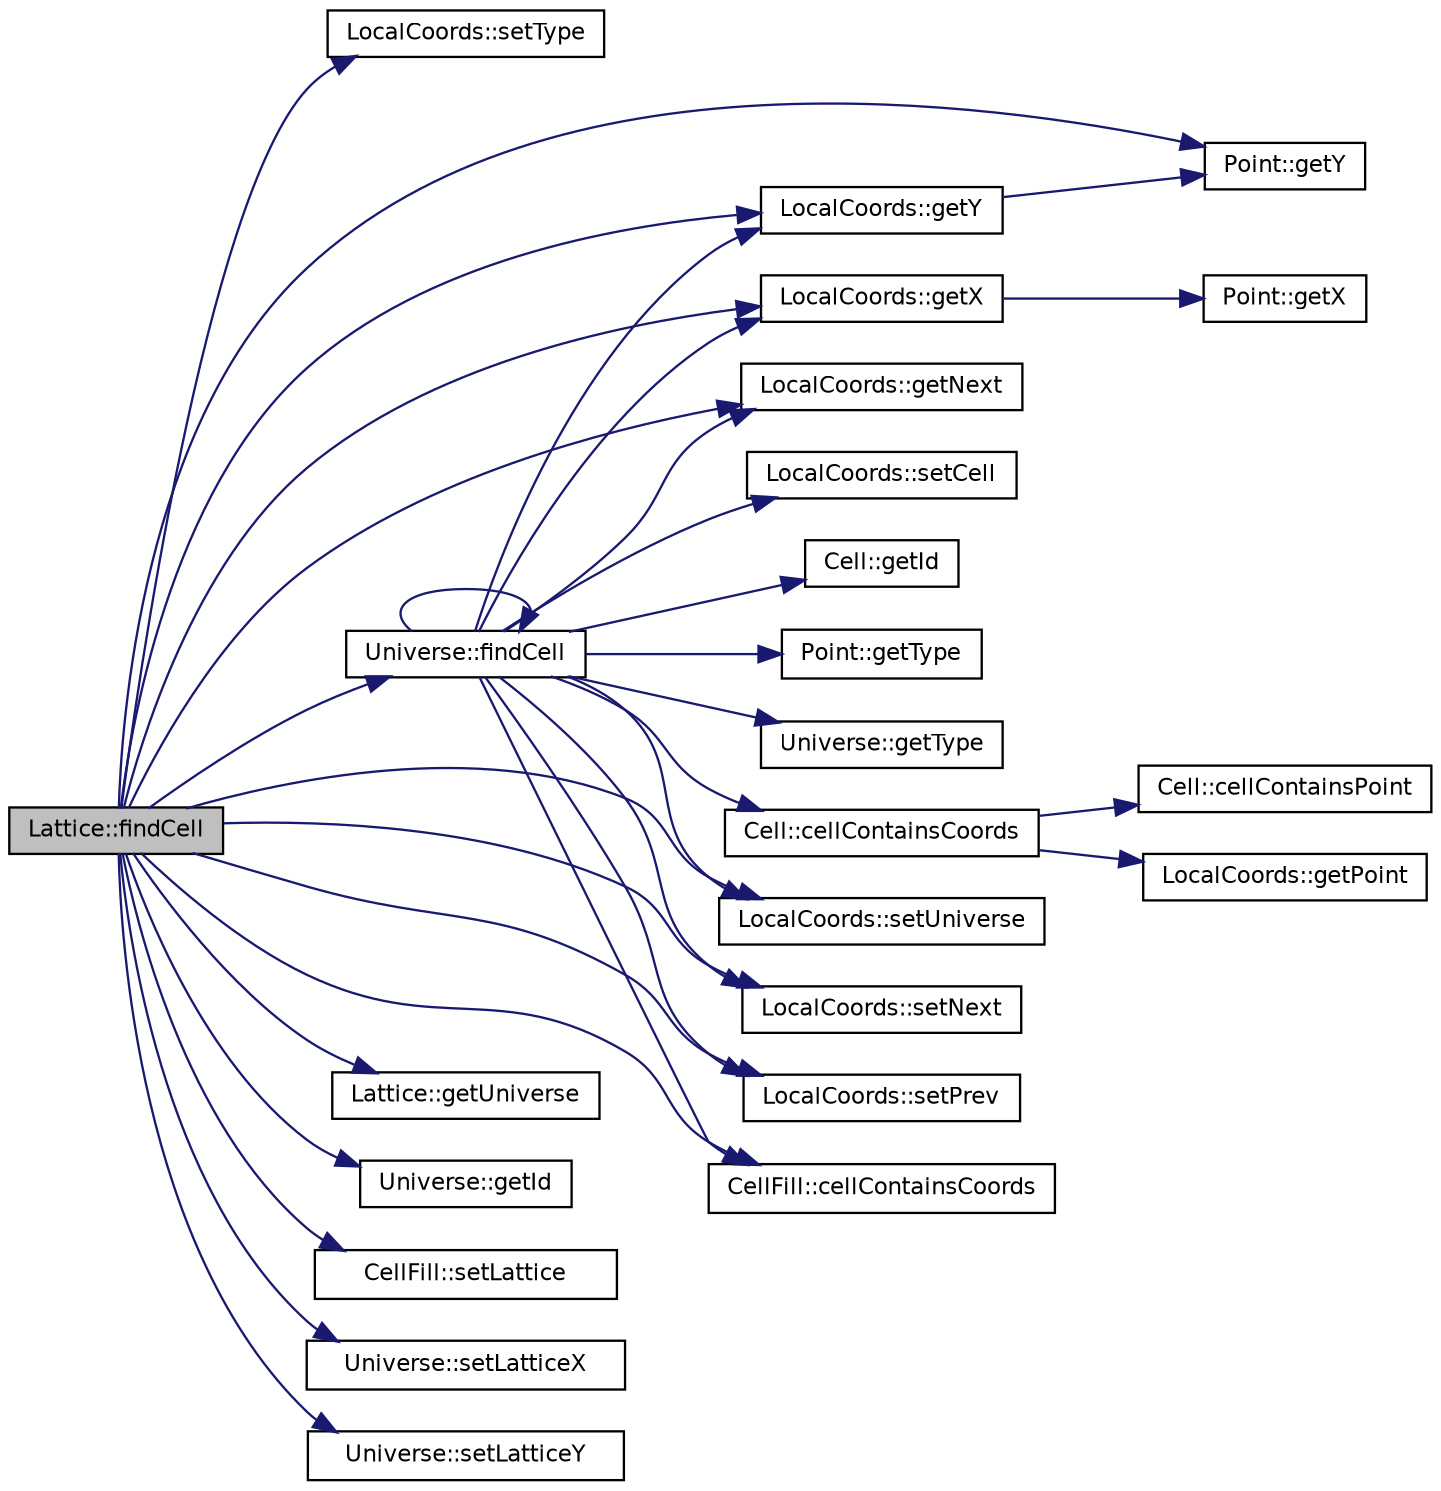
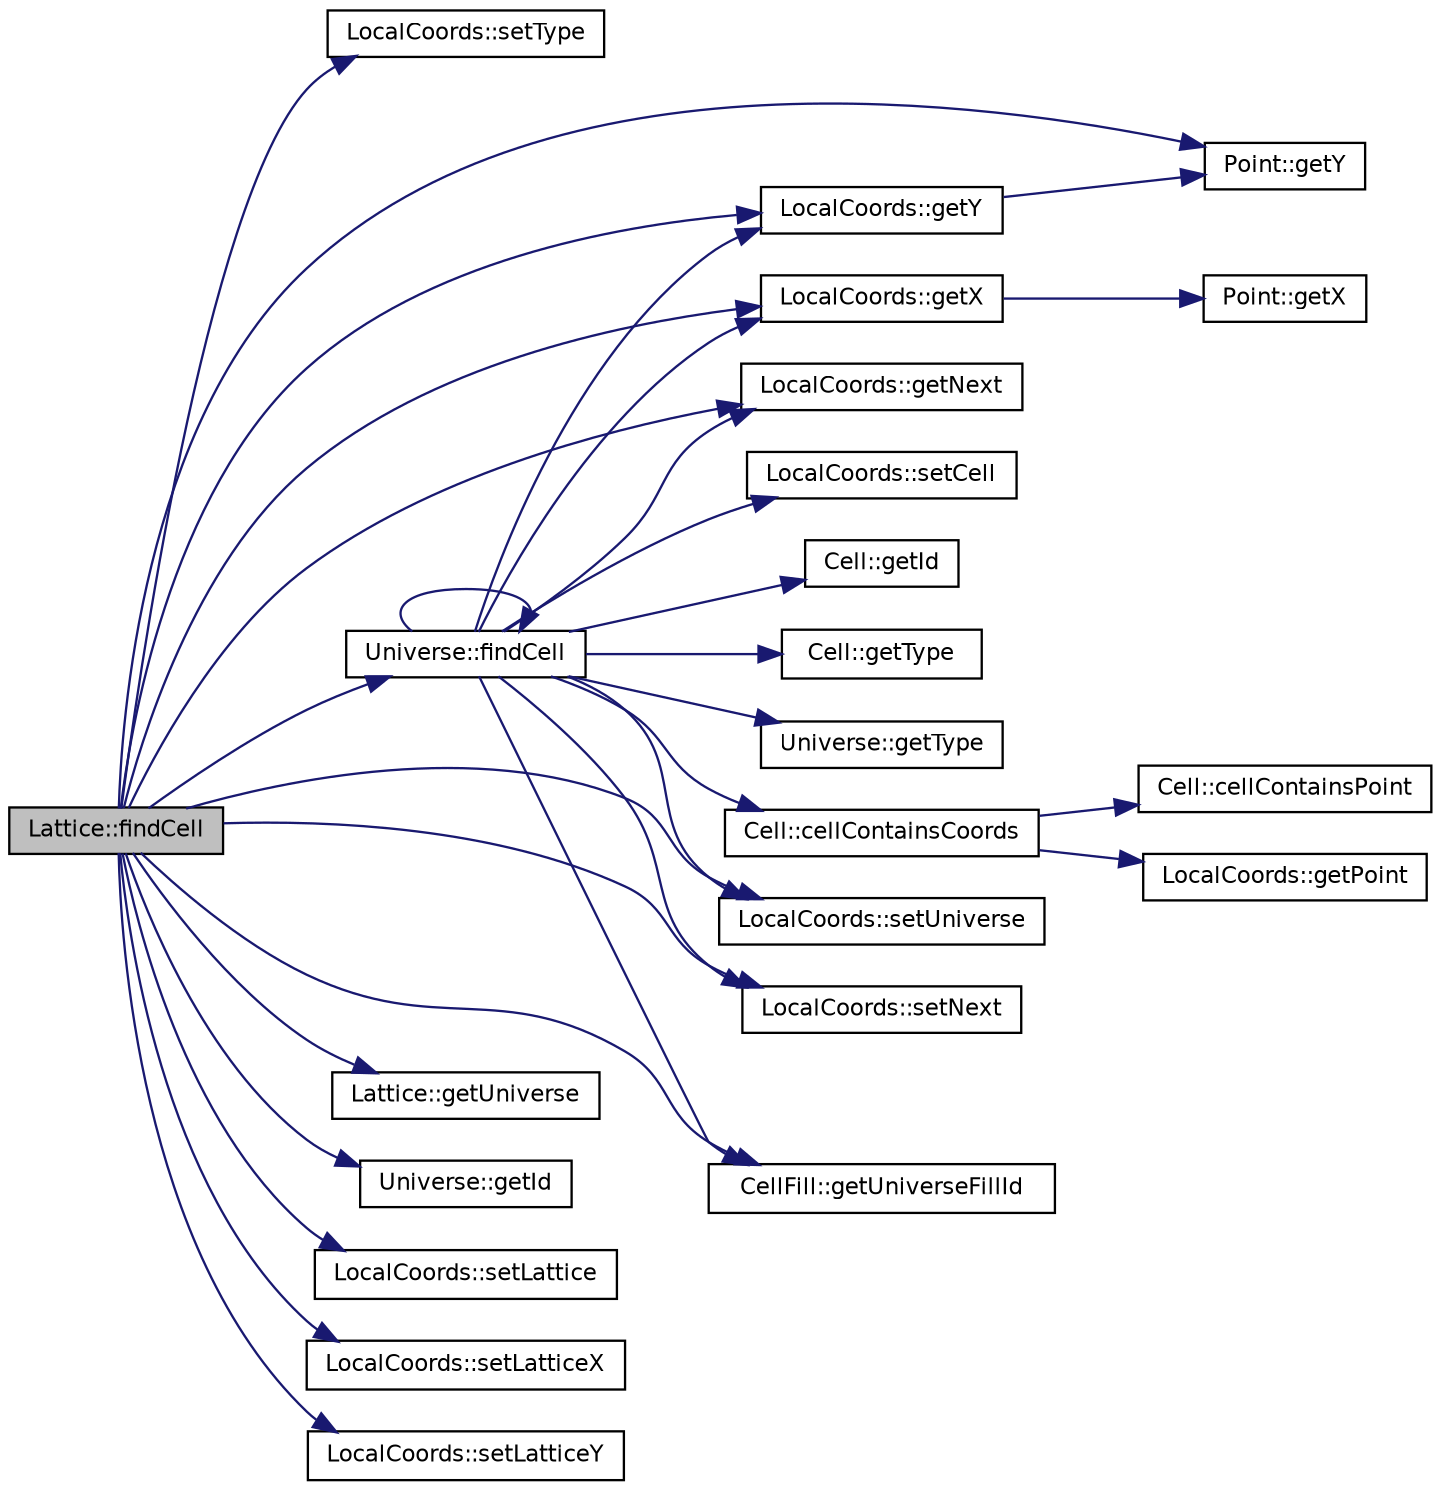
(882, 654) -> (882, 654)
(882, 1098) -> none
(882, 1189) -> (882, 1189)
(466, 1275) -> (466, 1275)
(466, 1365) -> (466, 1365)
(466, 1456) -> (466, 1456)
